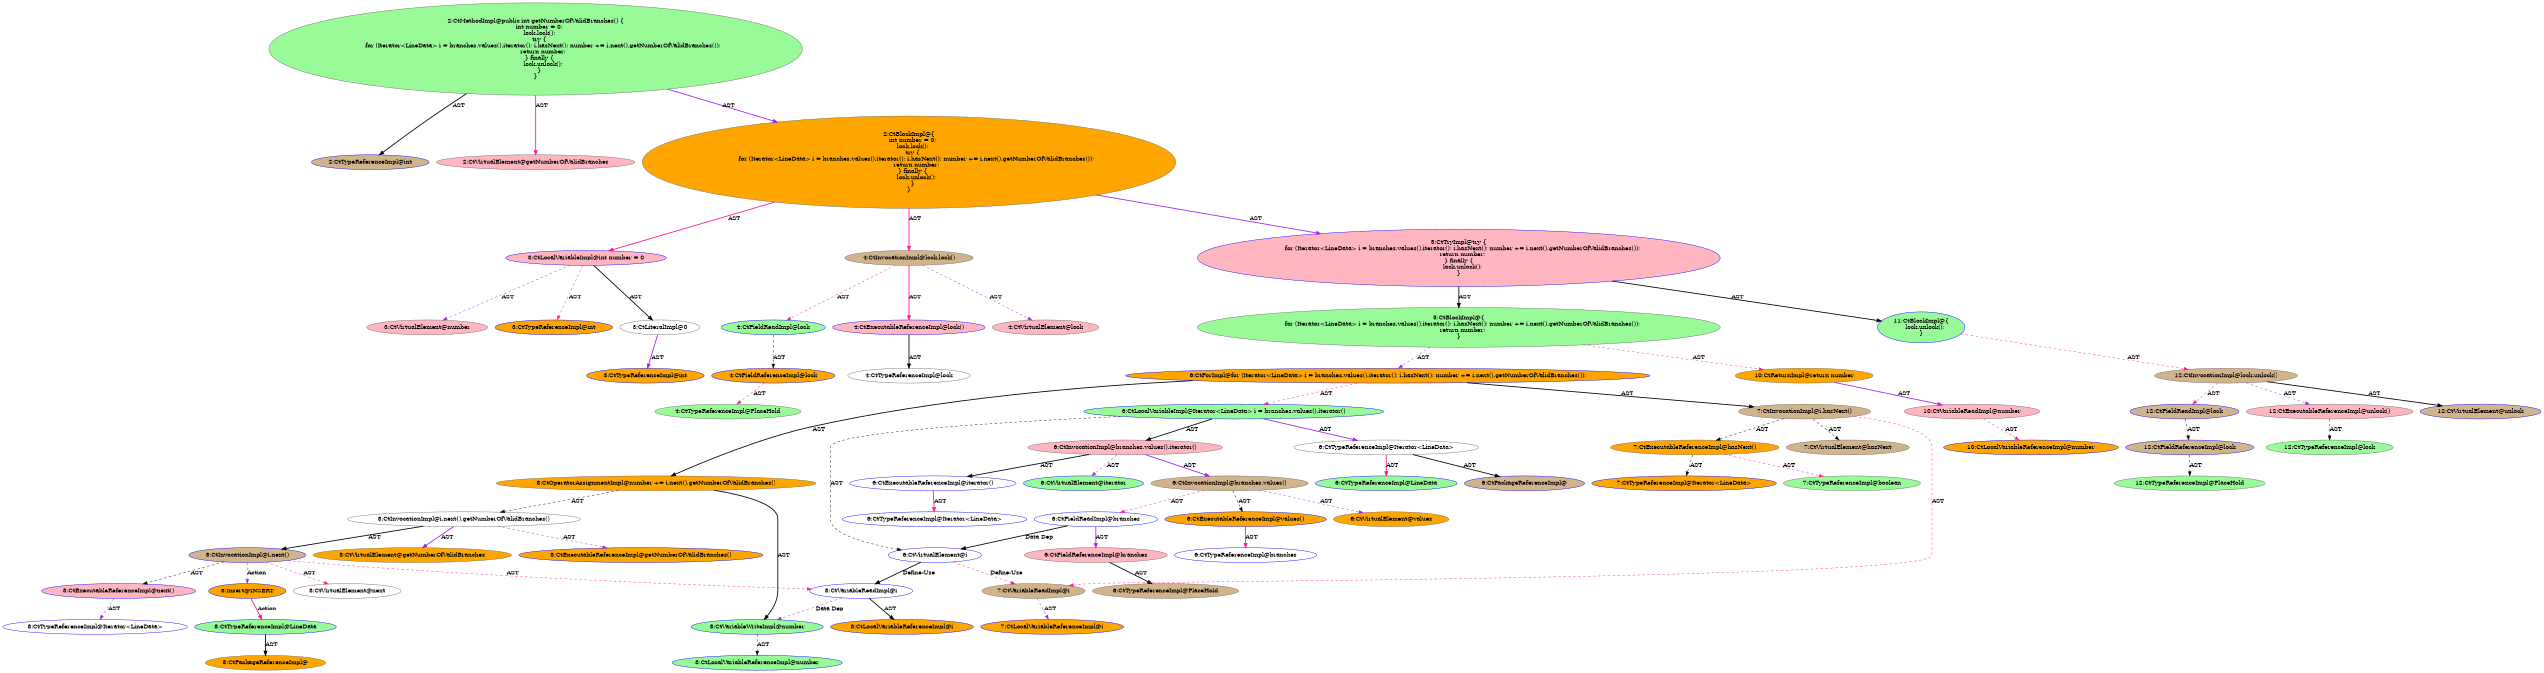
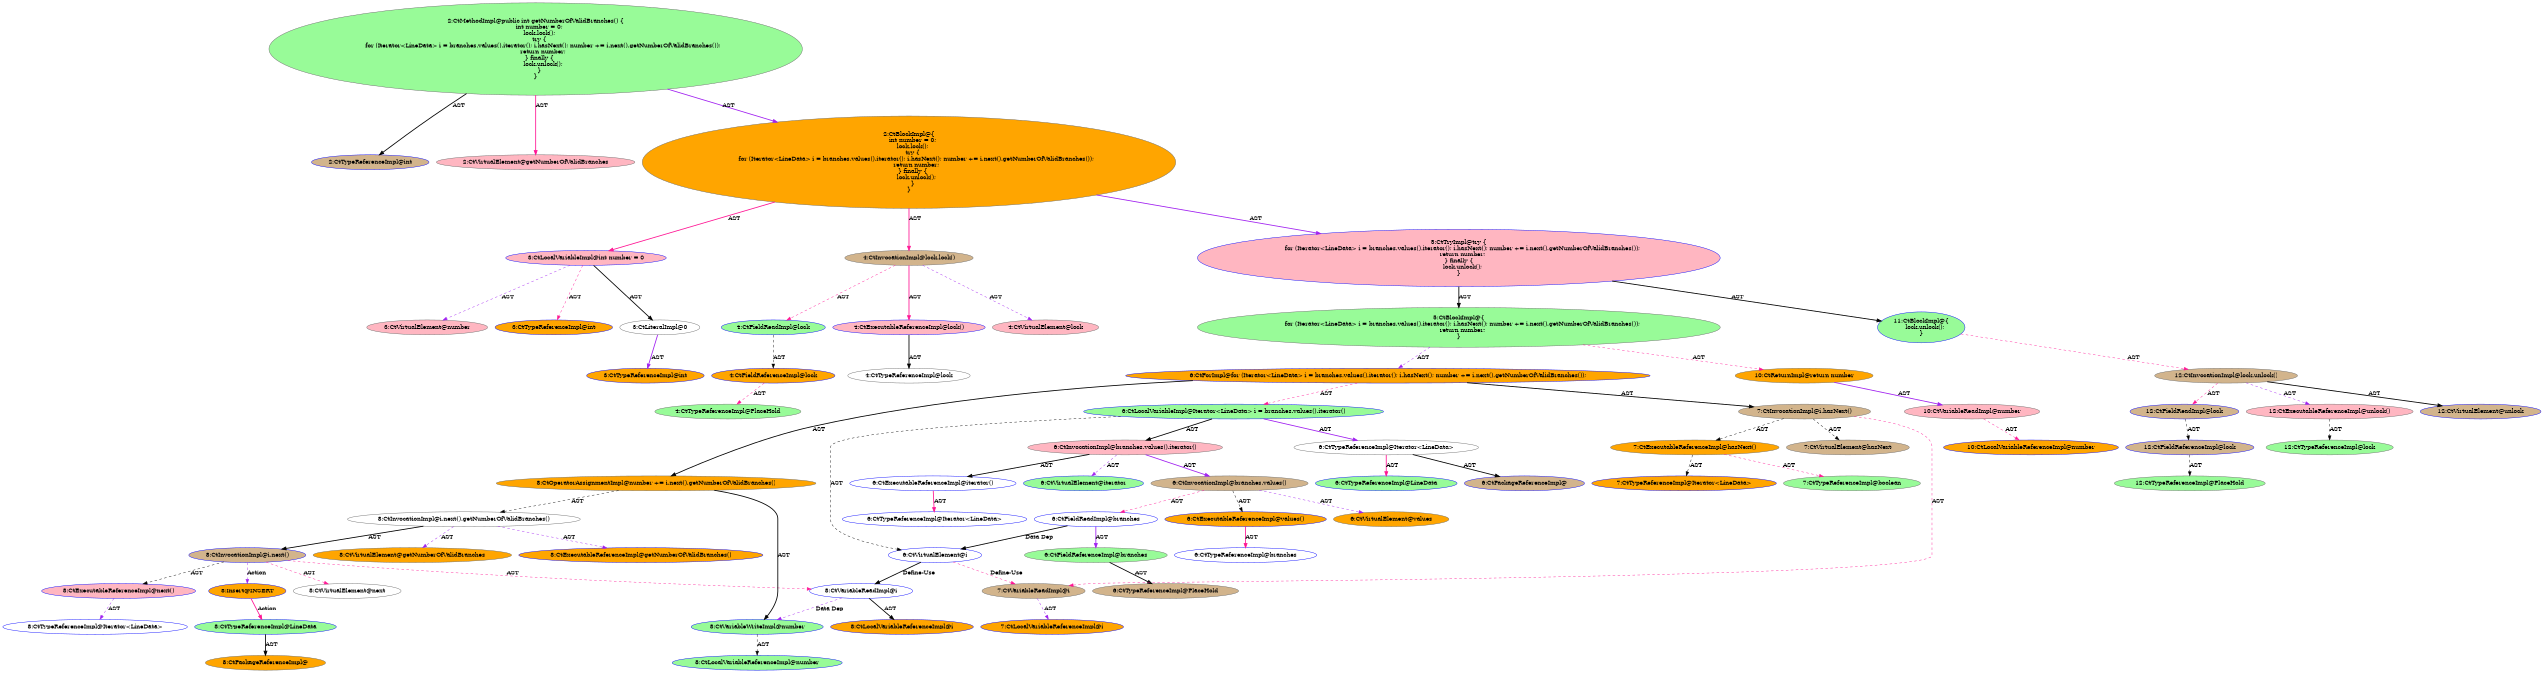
(440, 536) -> (440, 536)
(1096, 555) -> (1096, 555)
